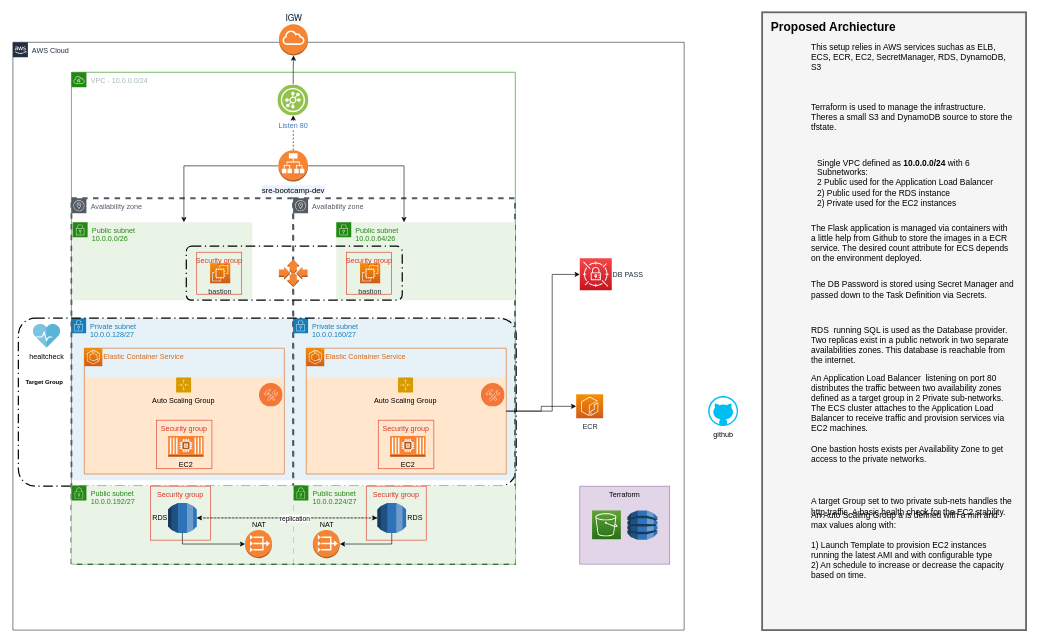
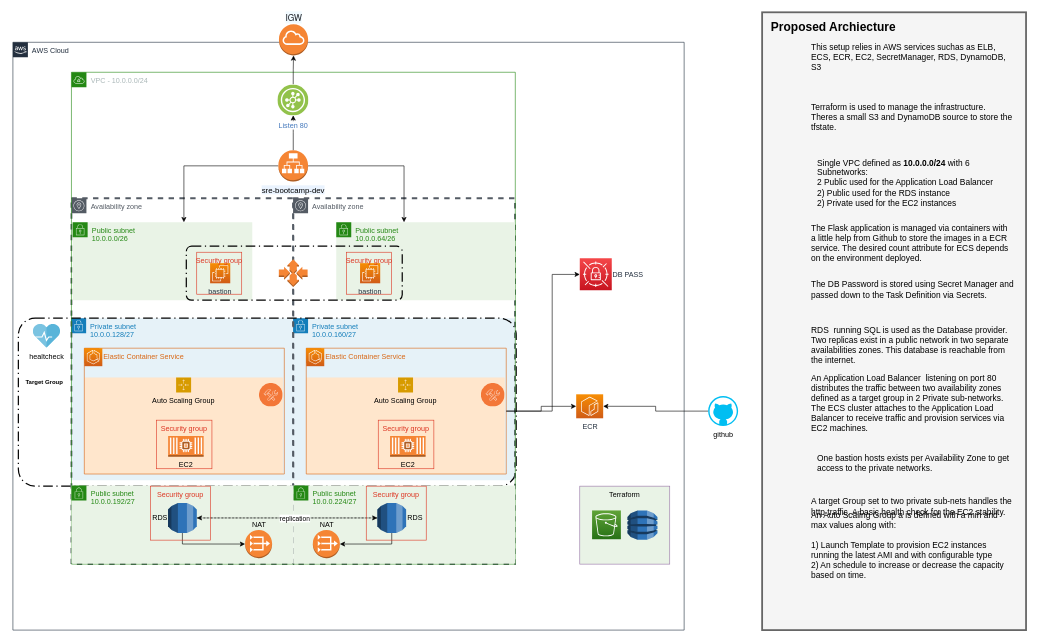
(293, 140) -> (293, 140)
none -> (656, 408)
(912, 455) -> (918, 464)
(625, 525) -> (625, 525)
